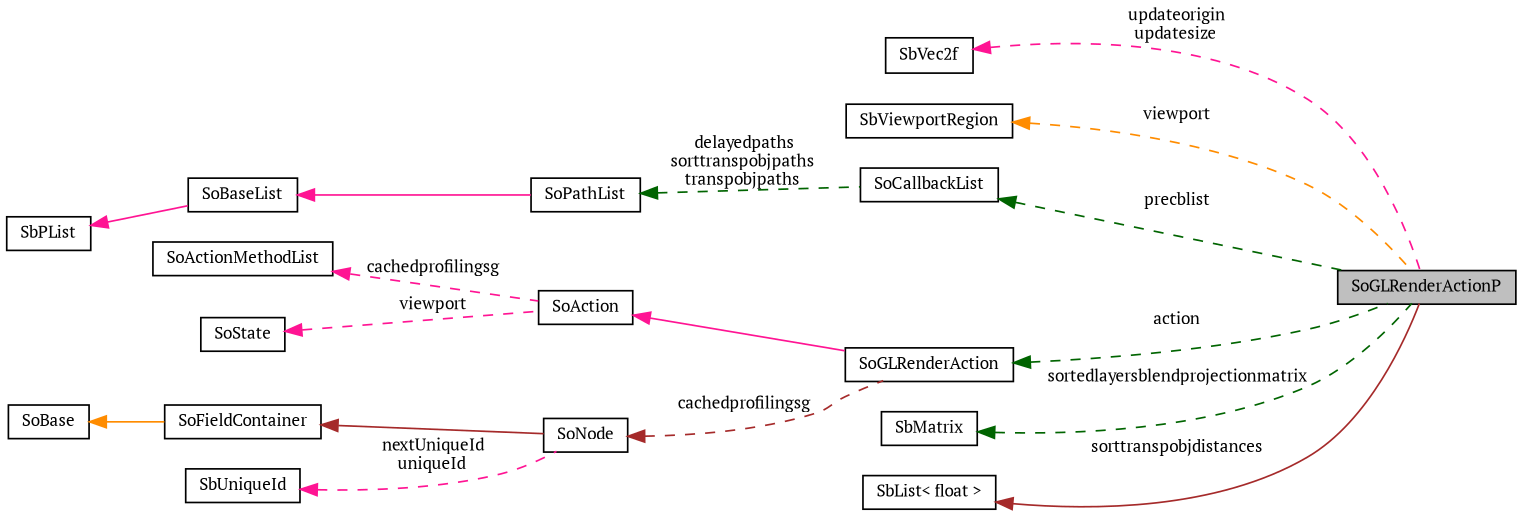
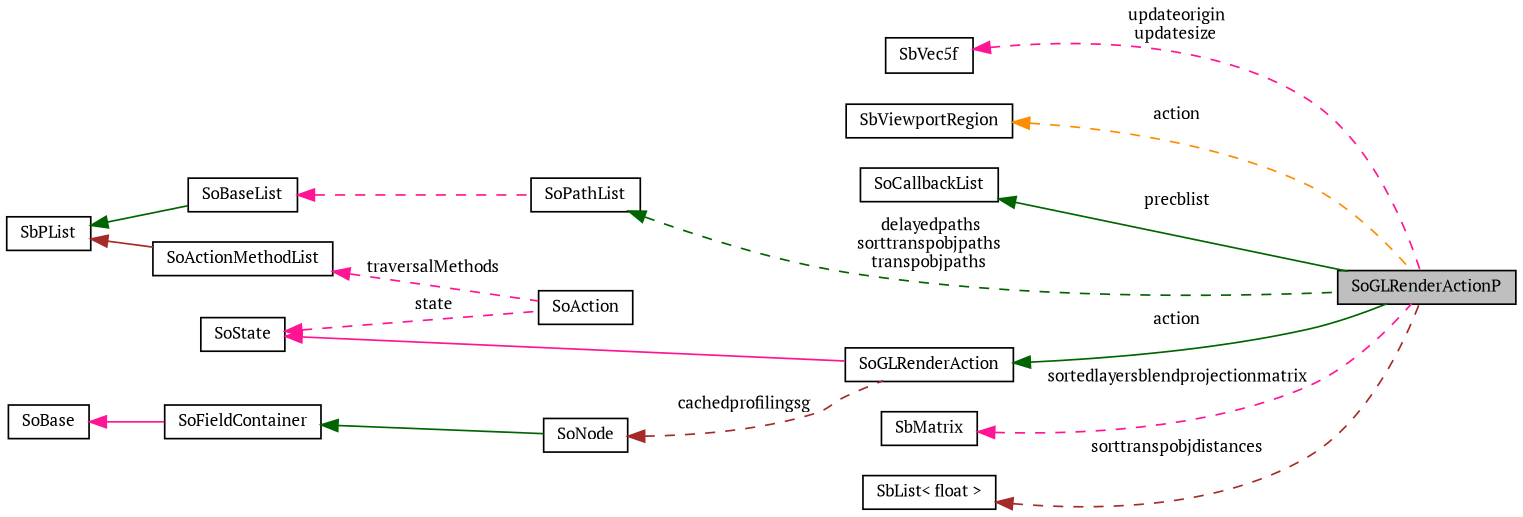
(929, 55) -> (929, 55)
(1176, 115) -> (1176, 115)
(759, 190) -> (987, 288)
(423, 195) -> (423, 195)
(148, 214) -> (148, 214)
(1182, 237) -> (1182, 237)
none -> (130, 244)
(432, 268) -> (432, 268)
(432, 305) -> (432, 305)
(747, 334) -> (574, 349)
(1211, 346) -> (1211, 346)
(1220, 414) -> (1220, 414)
(135, 422) -> (135, 422)
(441, 430) -> (441, 430)
(1258, 480) -> (1258, 480)
(243, 486) -> none
